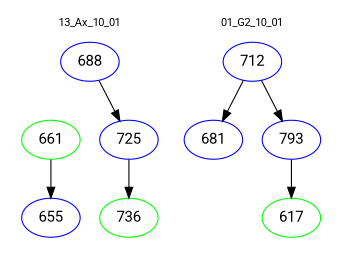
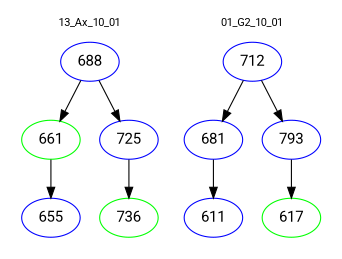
none -> (73, 96)
none -> (213, 218)
